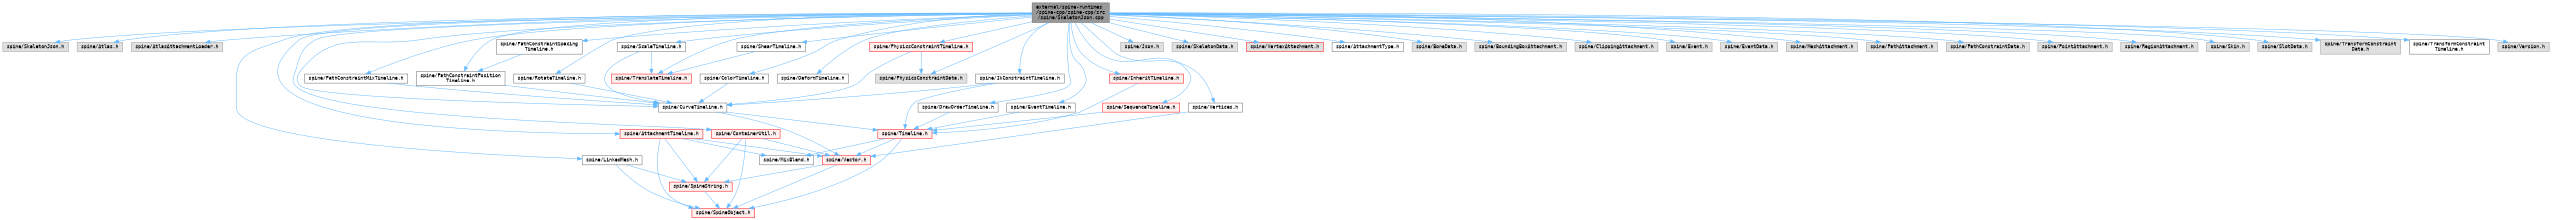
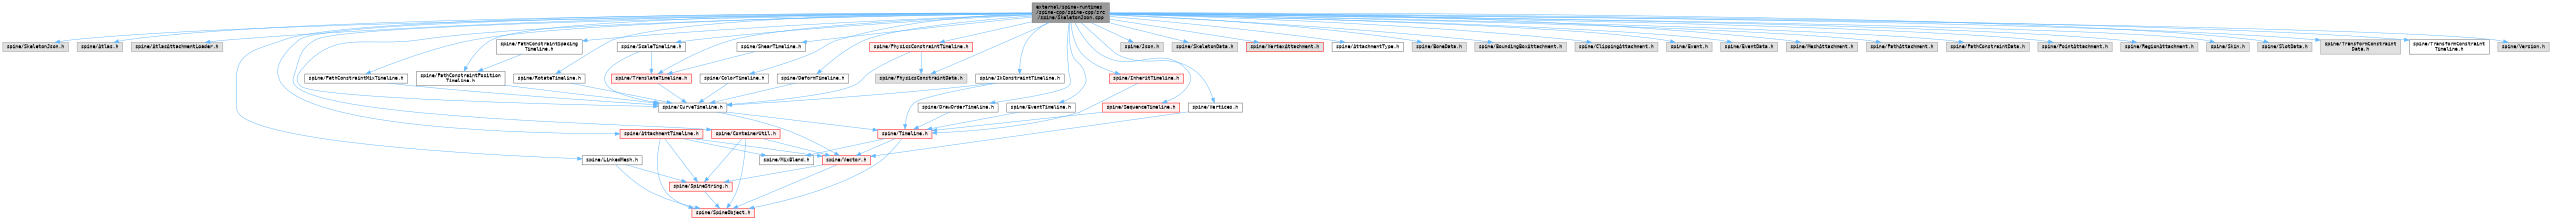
none -> (670, 92)
none -> (755, 93)
